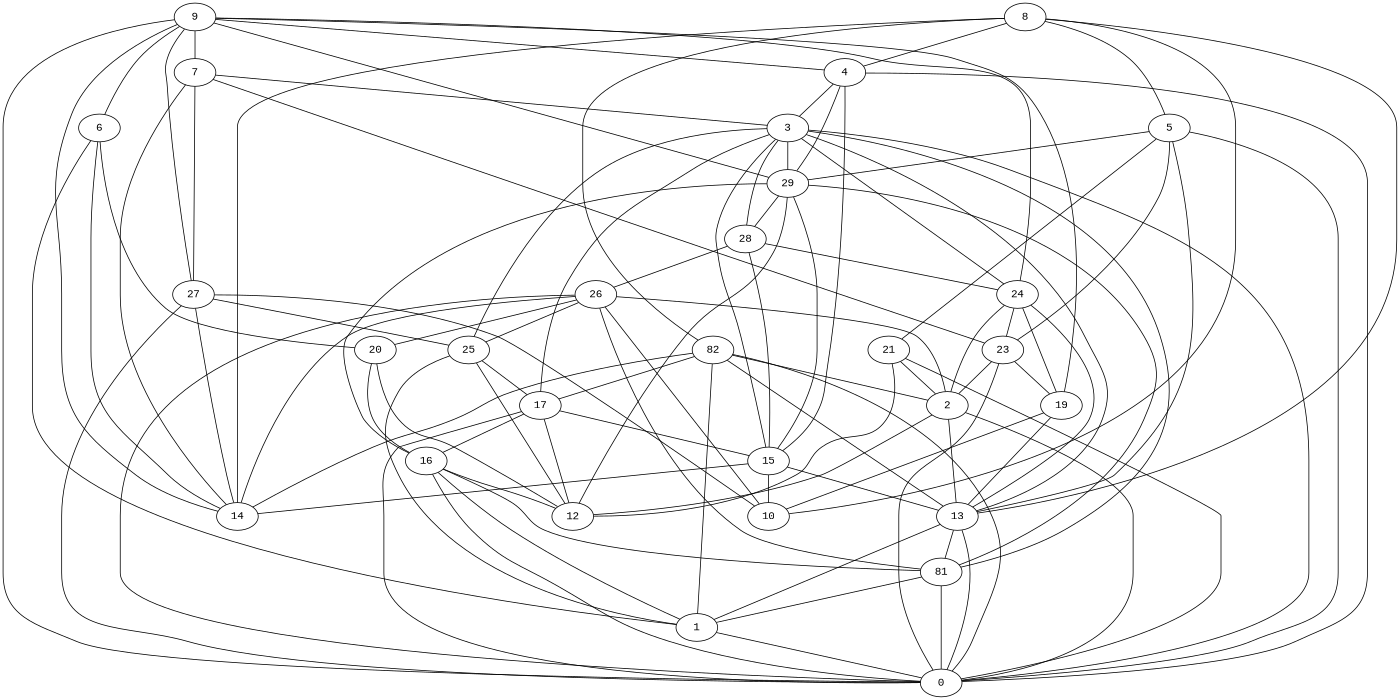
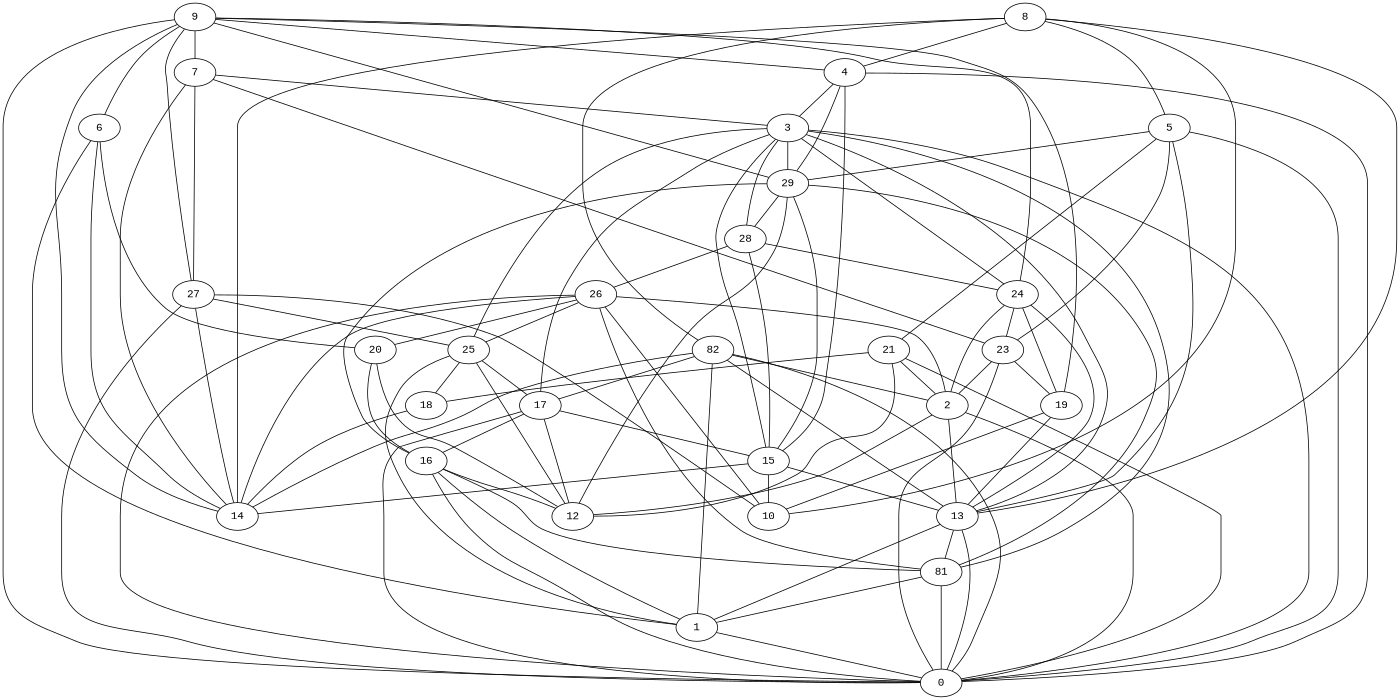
none -> (426, 405)
